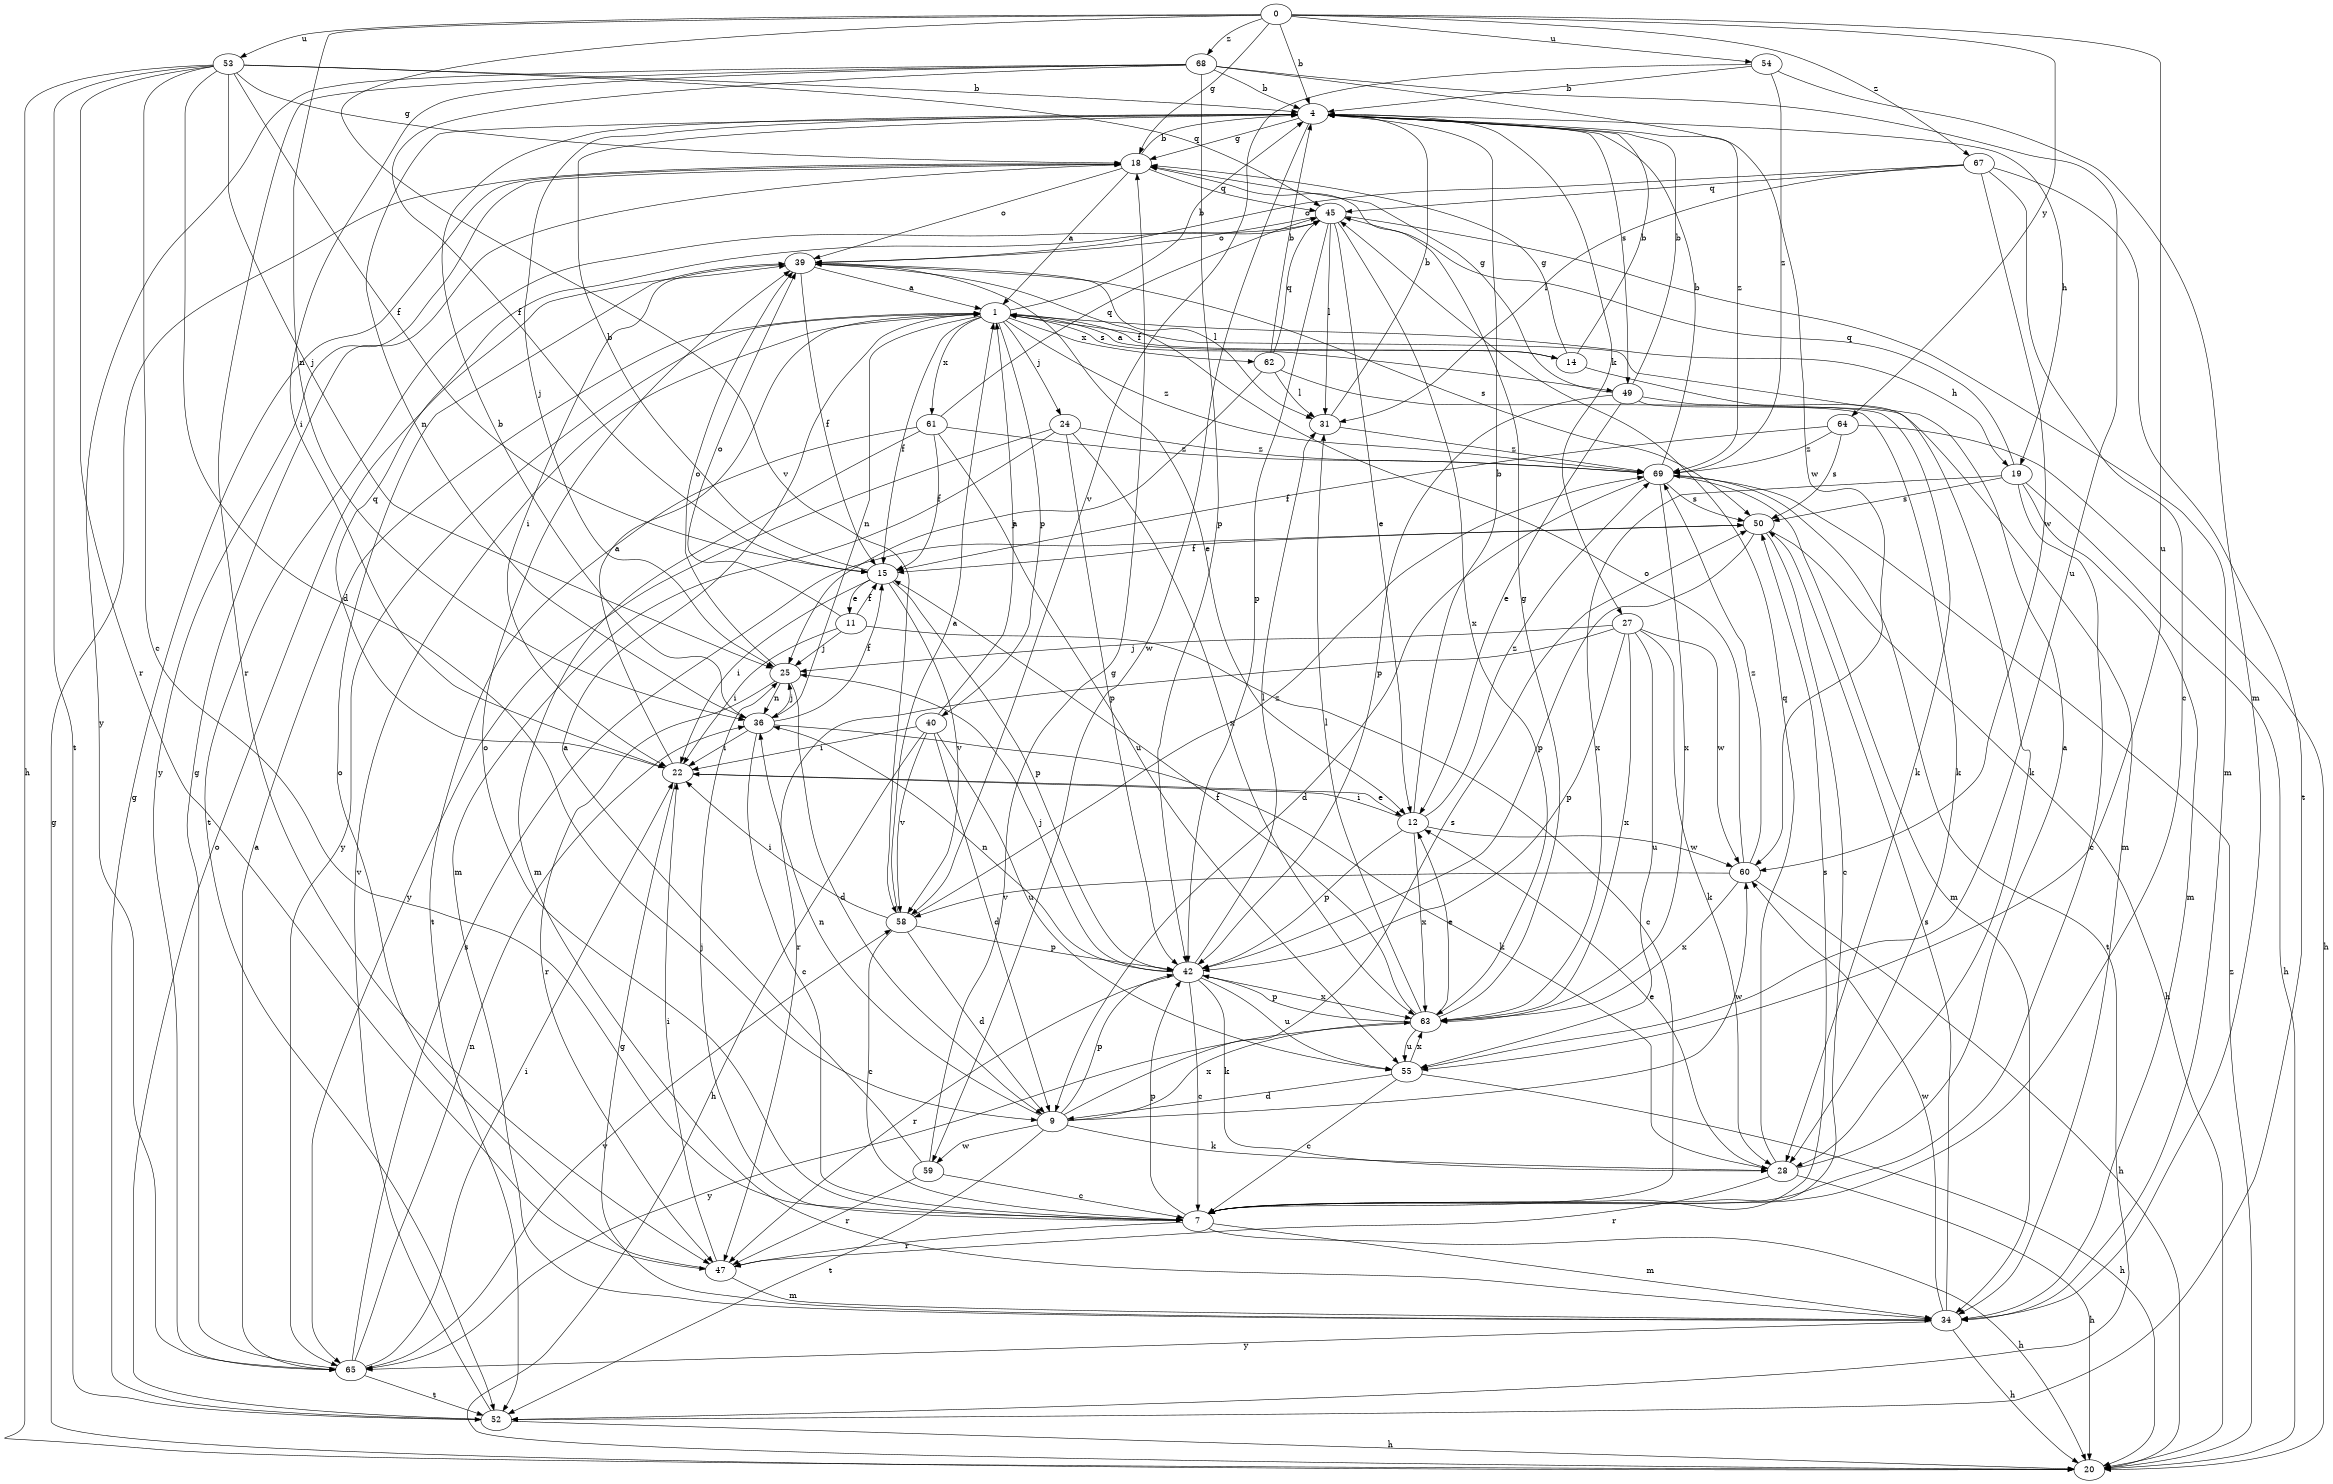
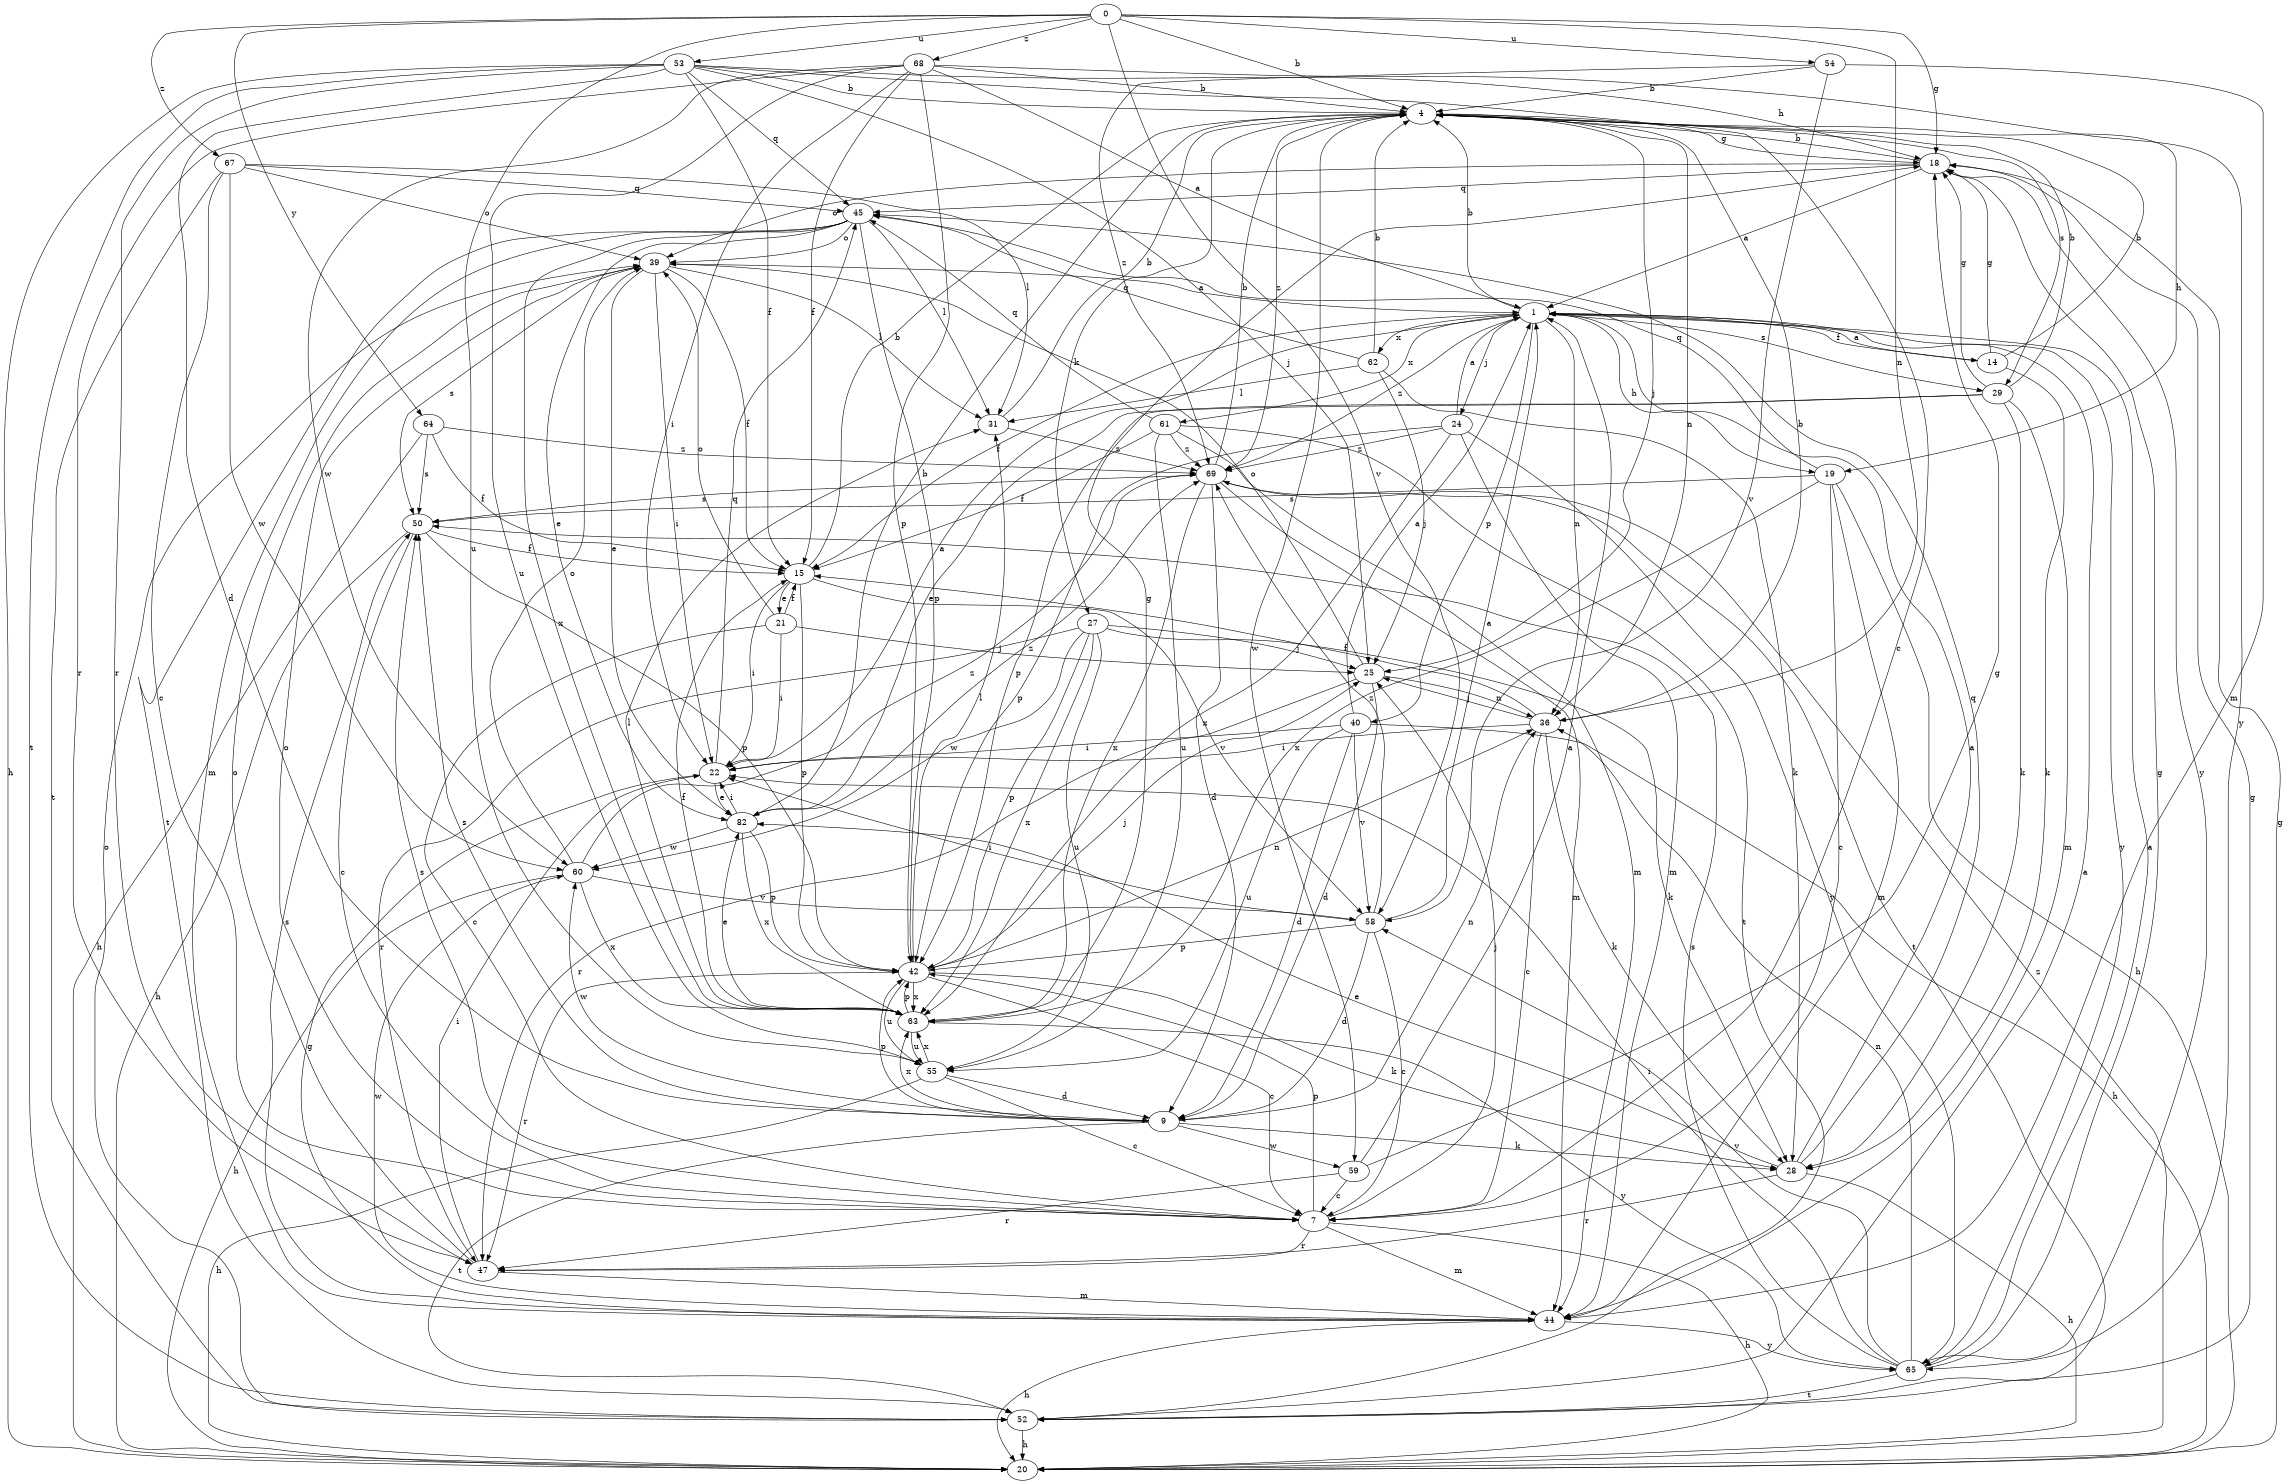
(408, 114) -> (1781, 114)
none -> (1218, 203)
none -> (1469, 356)
(1628, 394) -> (1998, 394)
(851, 624) -> (781, 624)
(1413, 823) -> (742, 823)
(359, 873) -> (2085, 873)
(1946, 1321) -> (1550, 1321)
